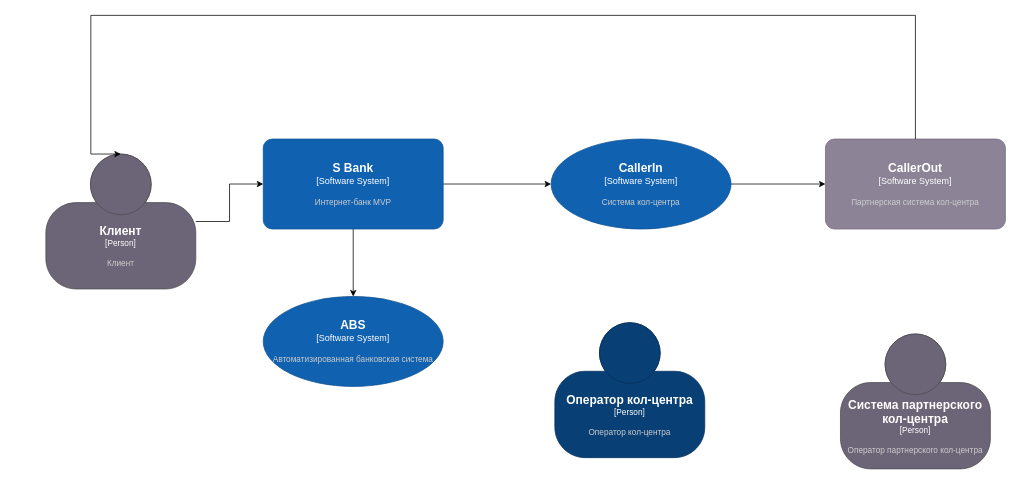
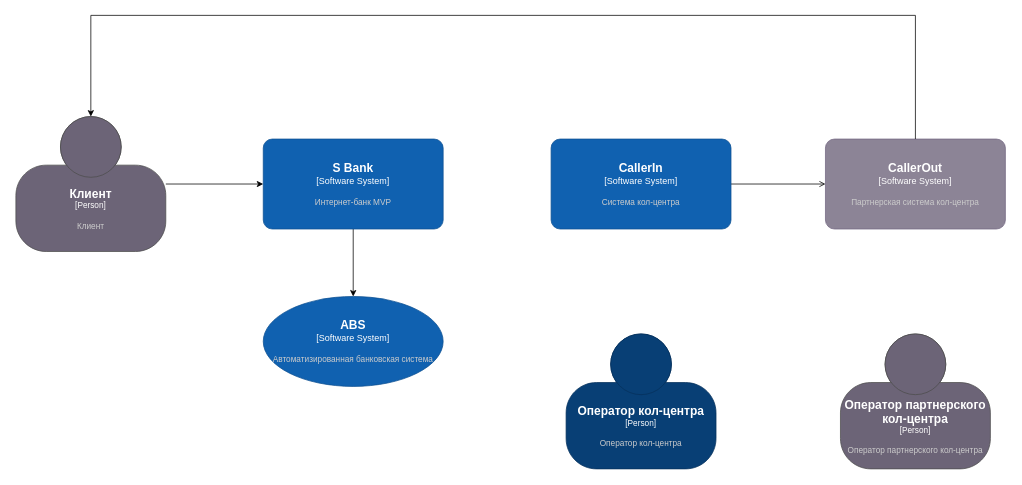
(544, 184) -> none
(641, 184) -> (641, 184)
(819, 184) -> (820, 184)
(120, 222) -> (90, 184)
(630, 390) -> (641, 402)
(915, 426) -> (915, 426)
